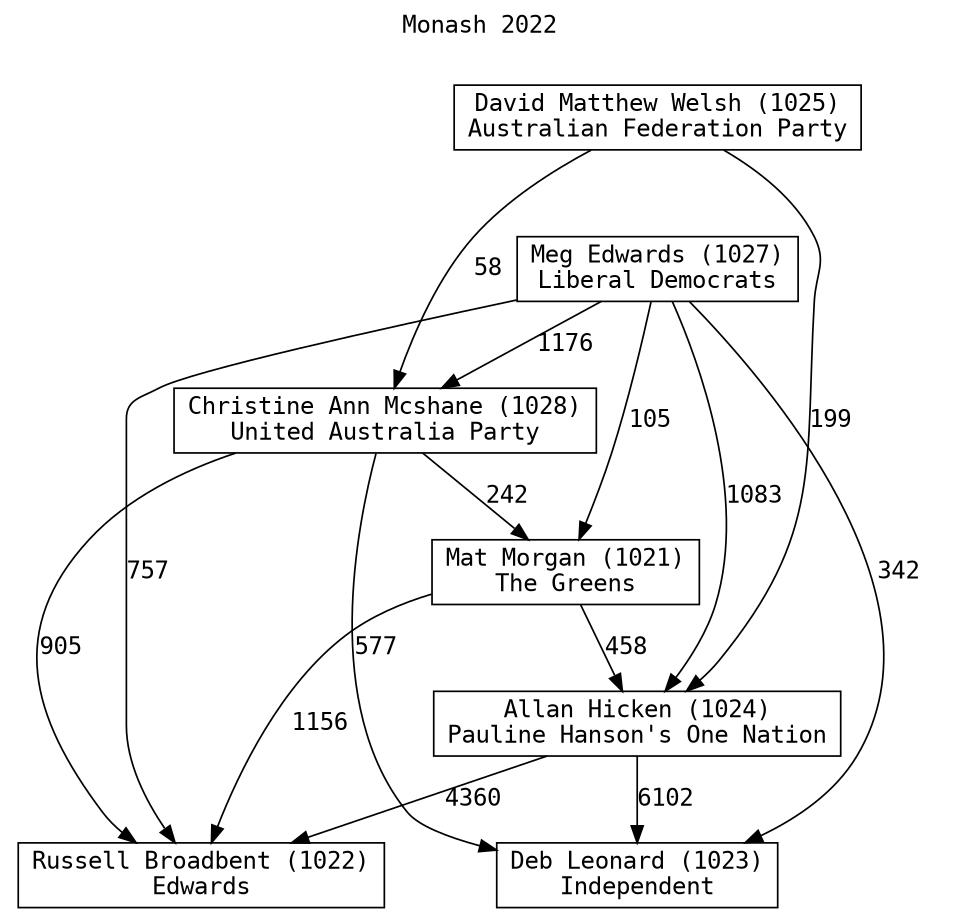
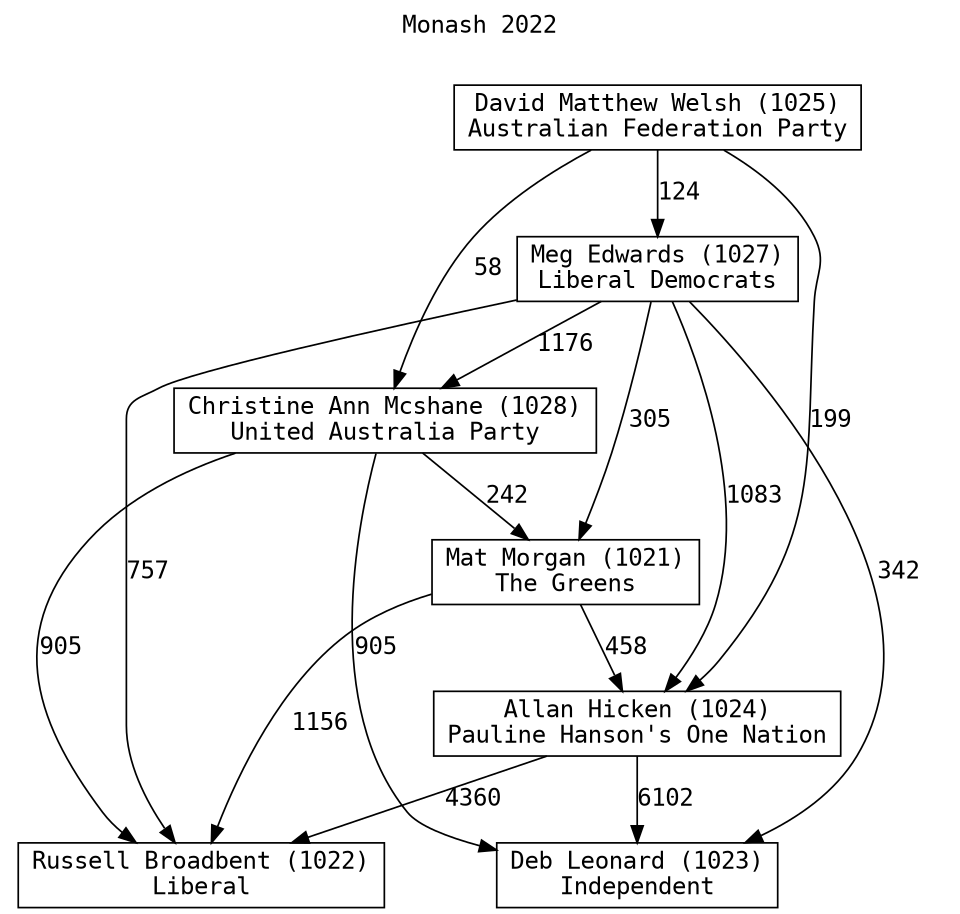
none -> (658, 185)
(650, 421) -> (650, 421)
(376, 648) -> (376, 648)
(201, 875) -> (201, 875)
